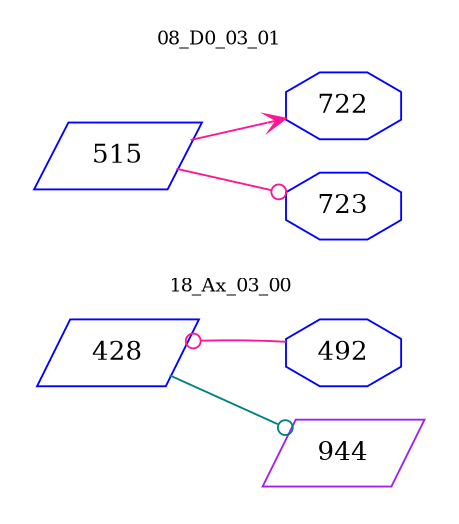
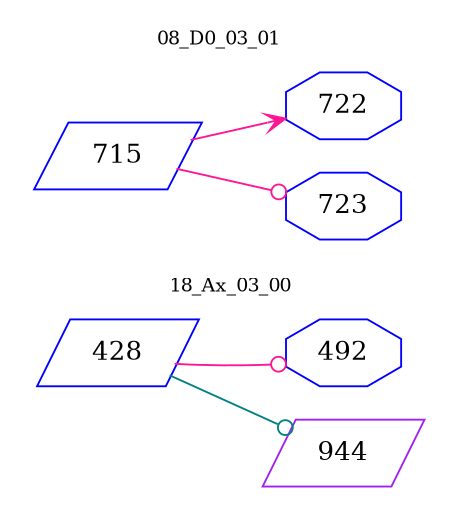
(118, 156) -> (118, 156)
(244, 340) -> (223, 365)
